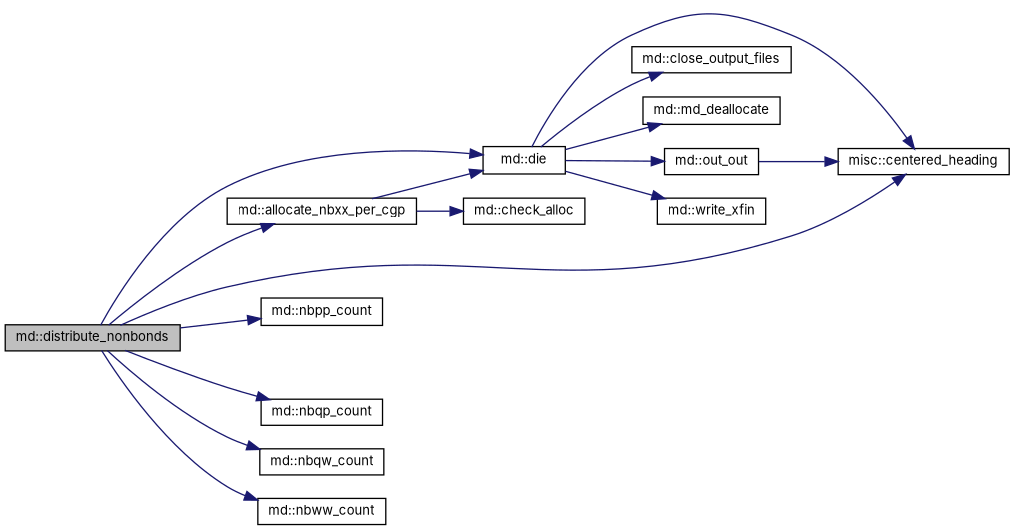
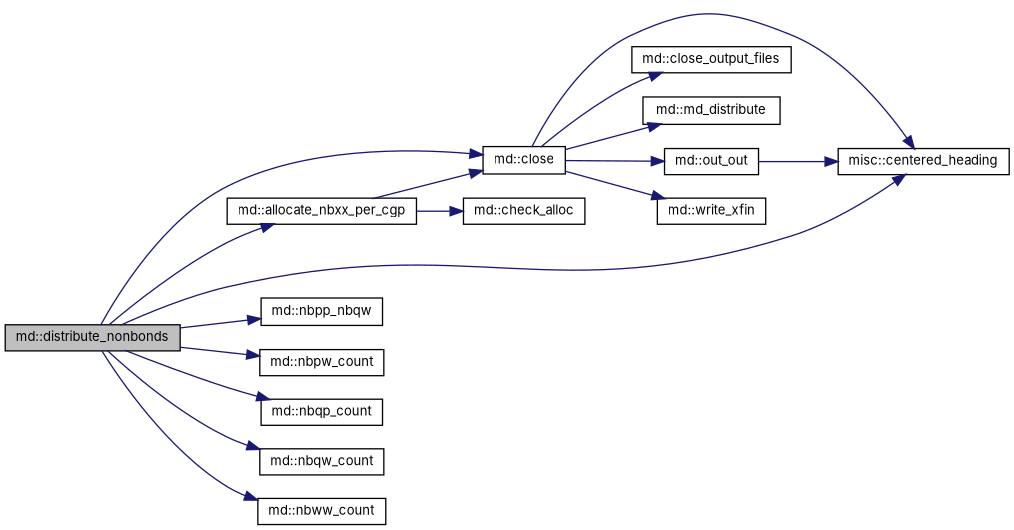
(712, 111) -> (712, 111)
(524, 160) -> (524, 160)
(322, 312) -> (322, 312)
none -> (322, 363)
